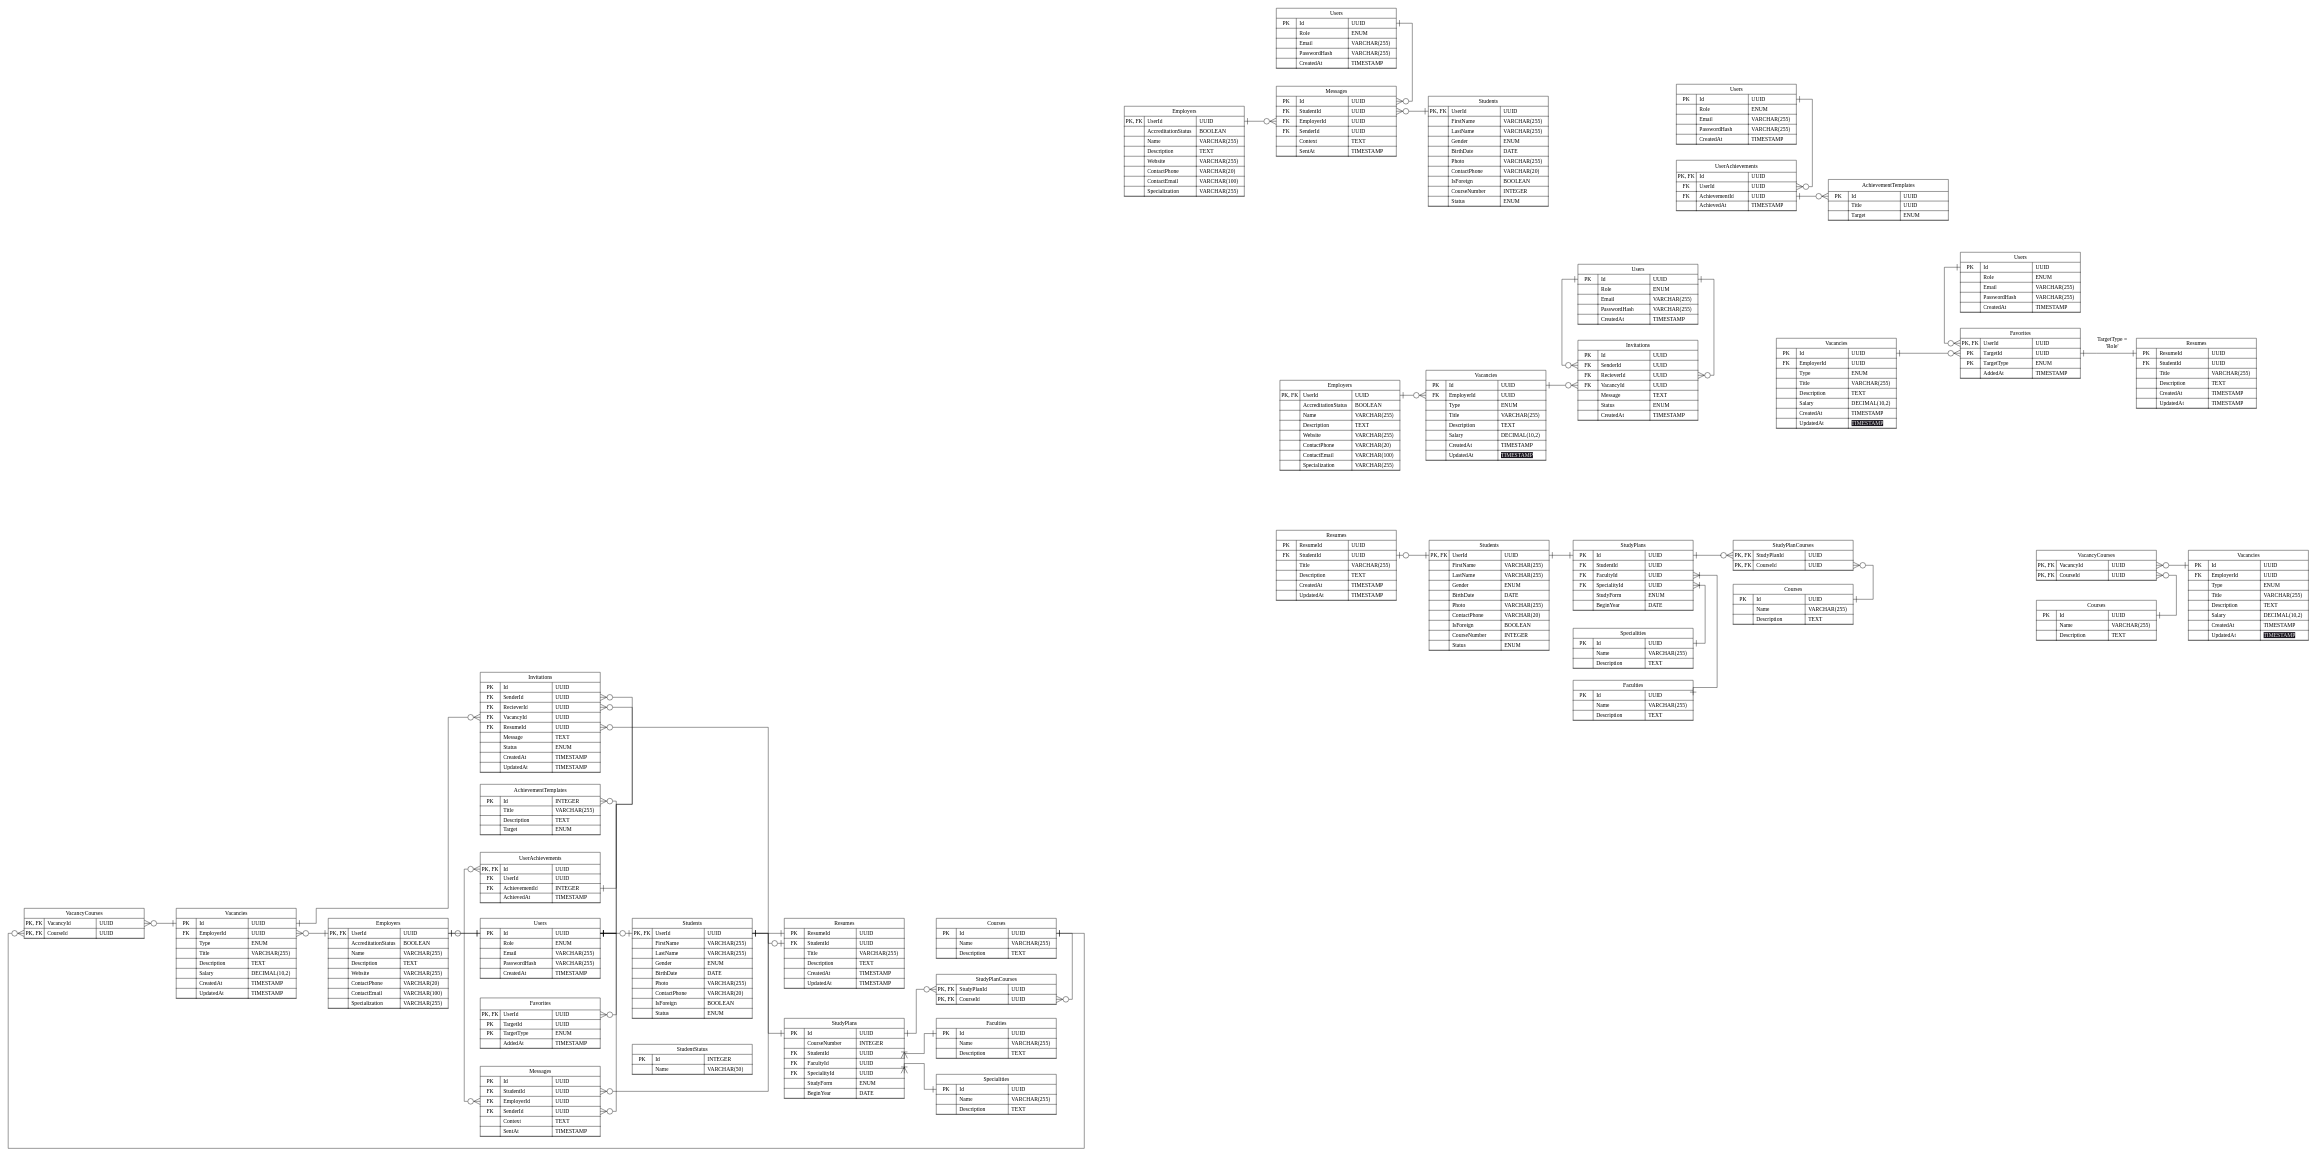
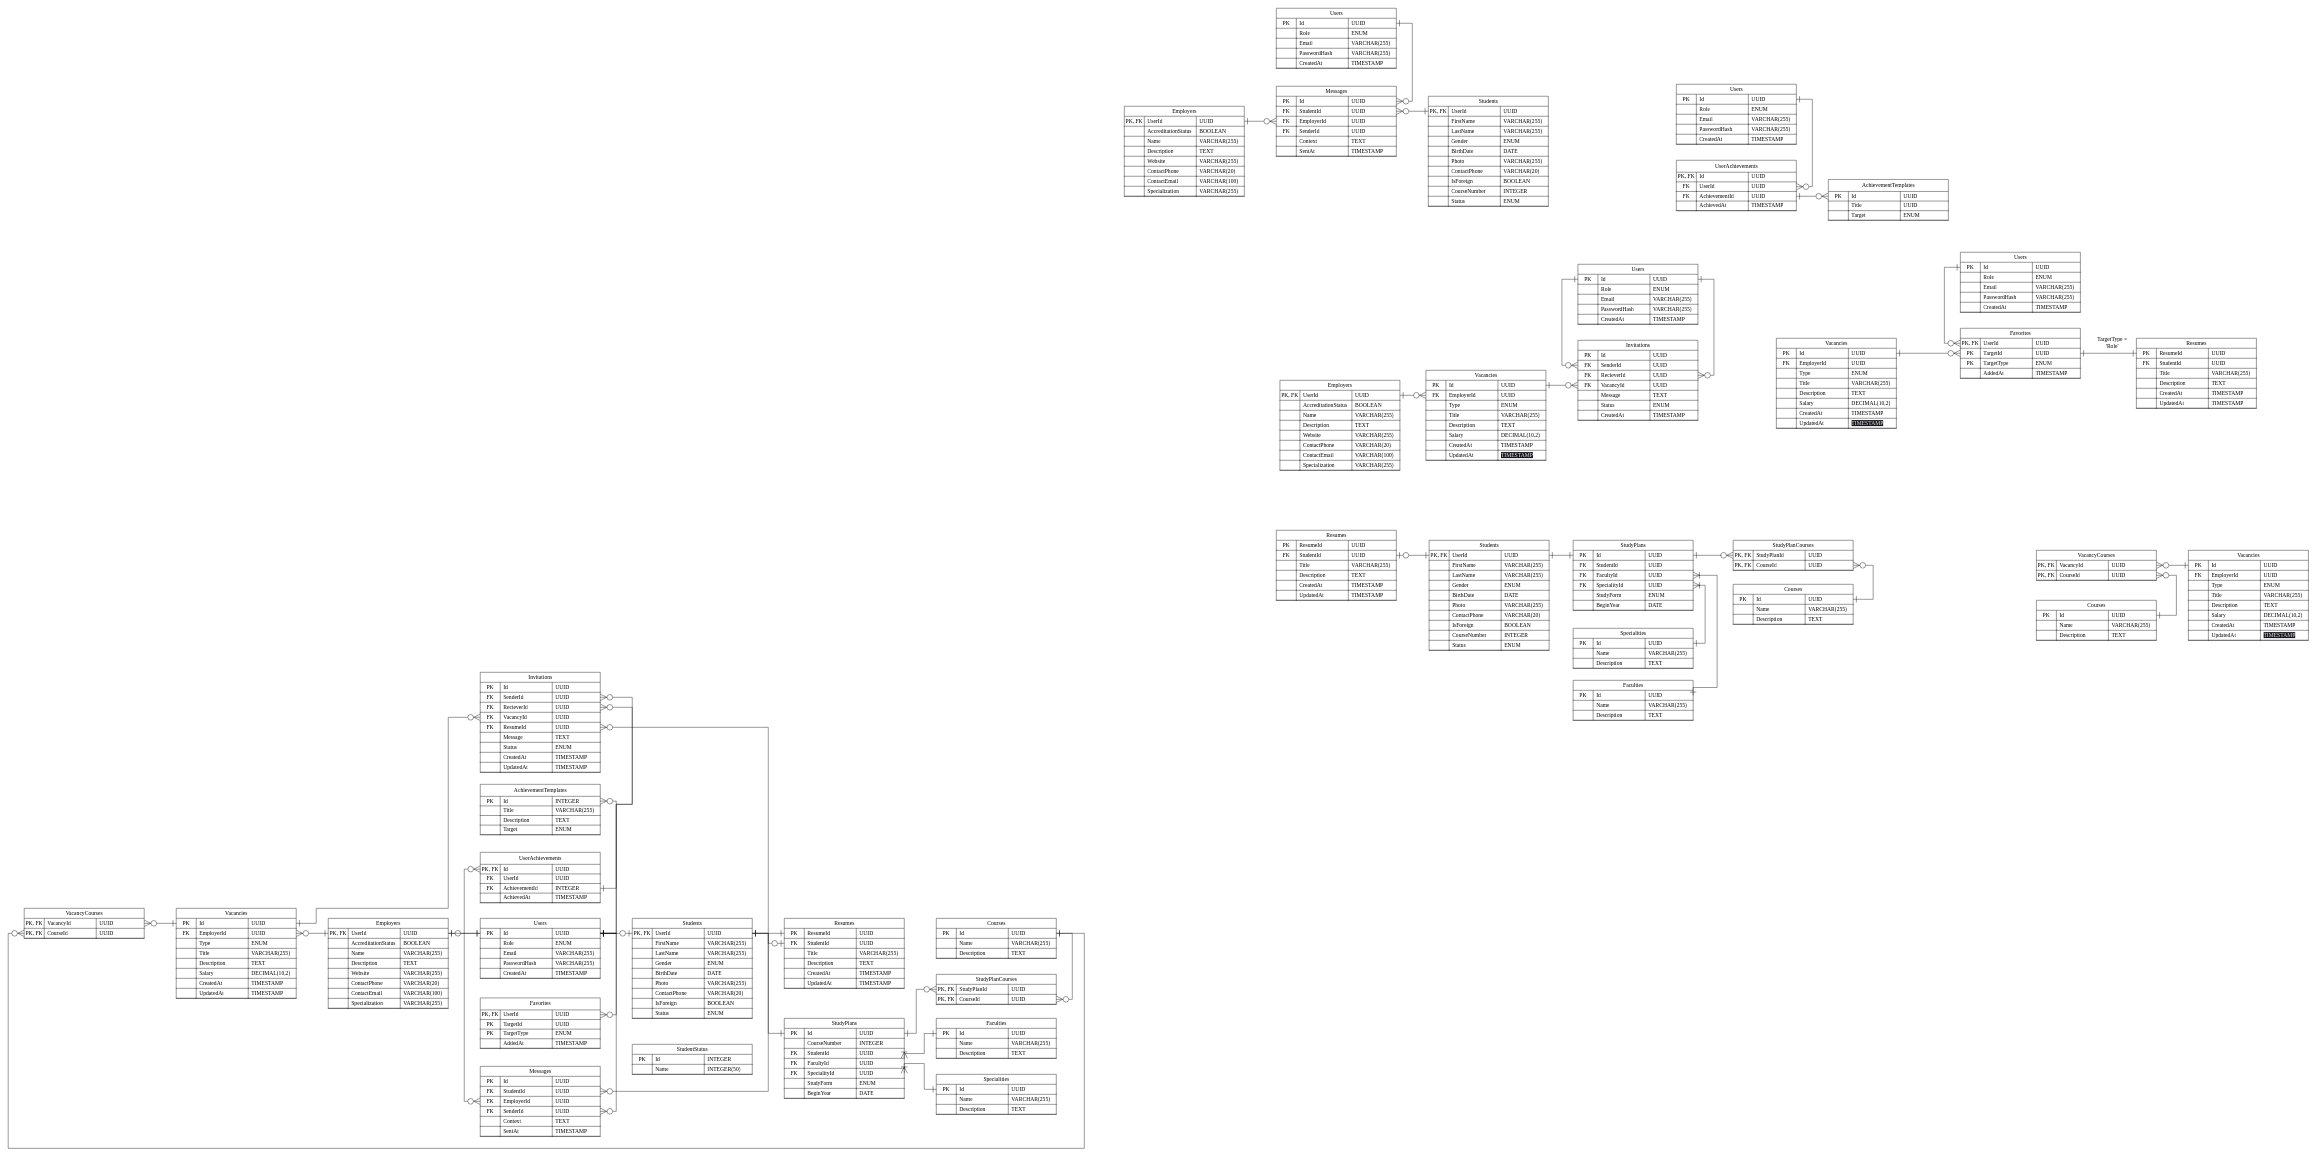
(725, 1069) -> (725, 1069)
